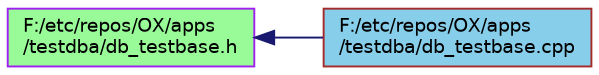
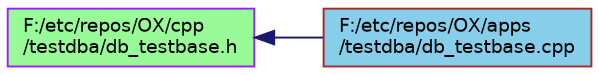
(131, 38) -> (131, 38)
